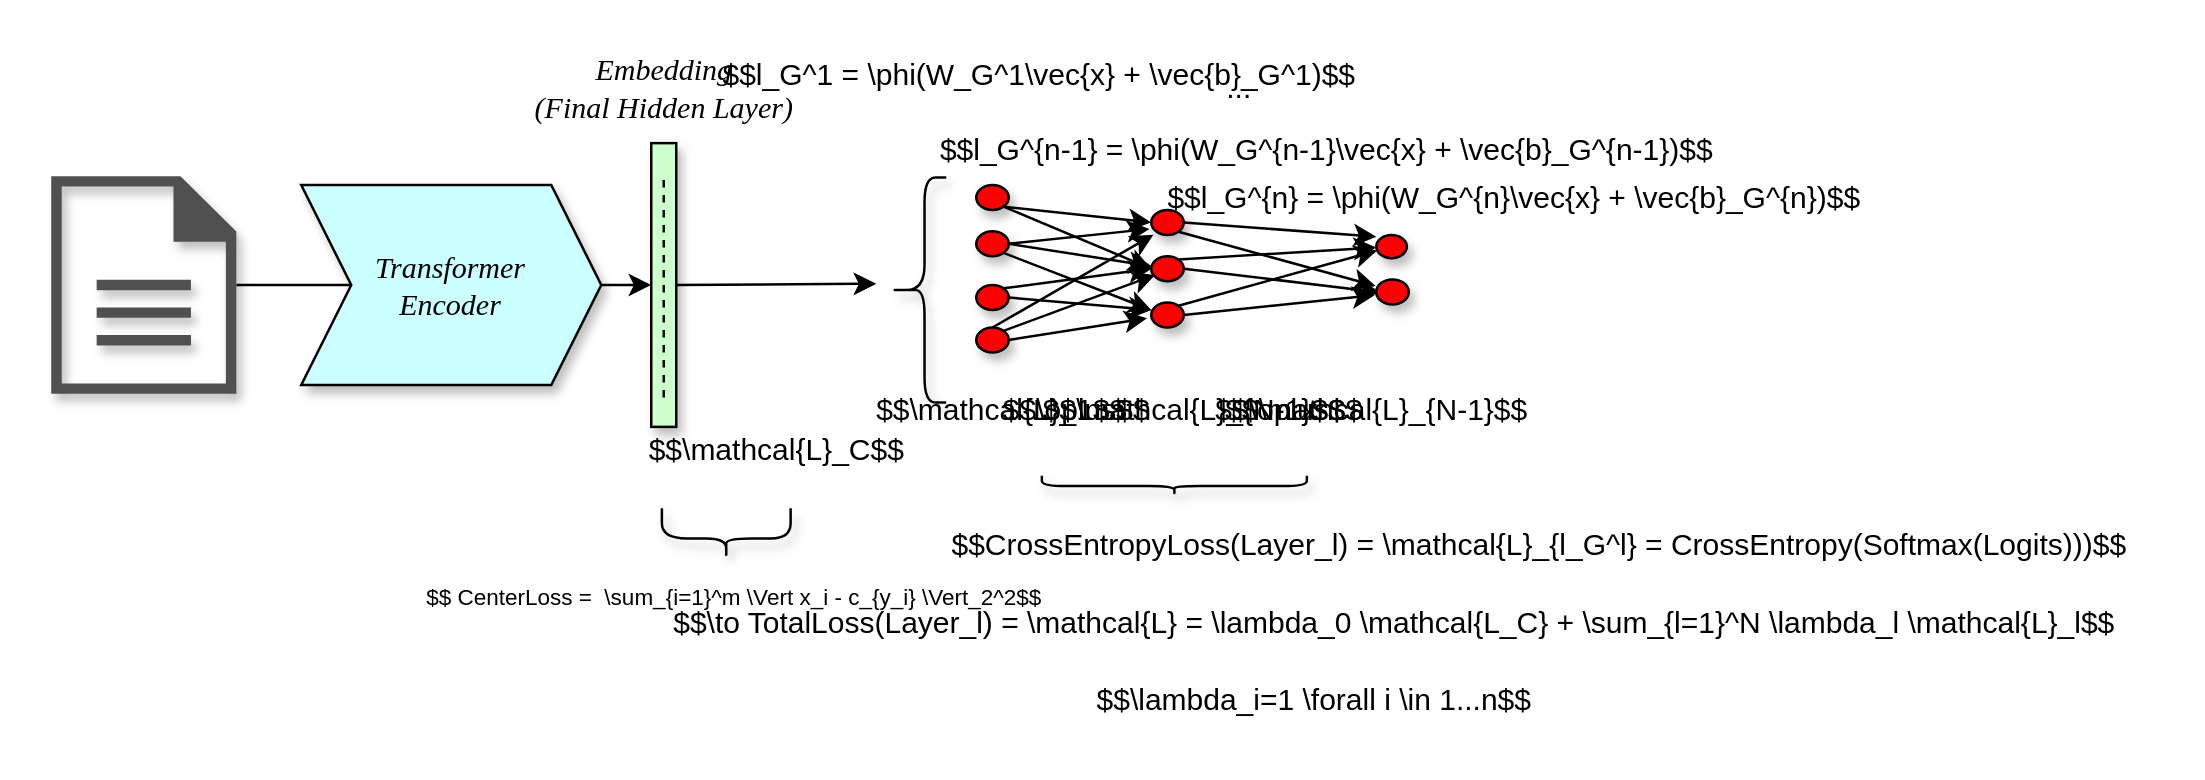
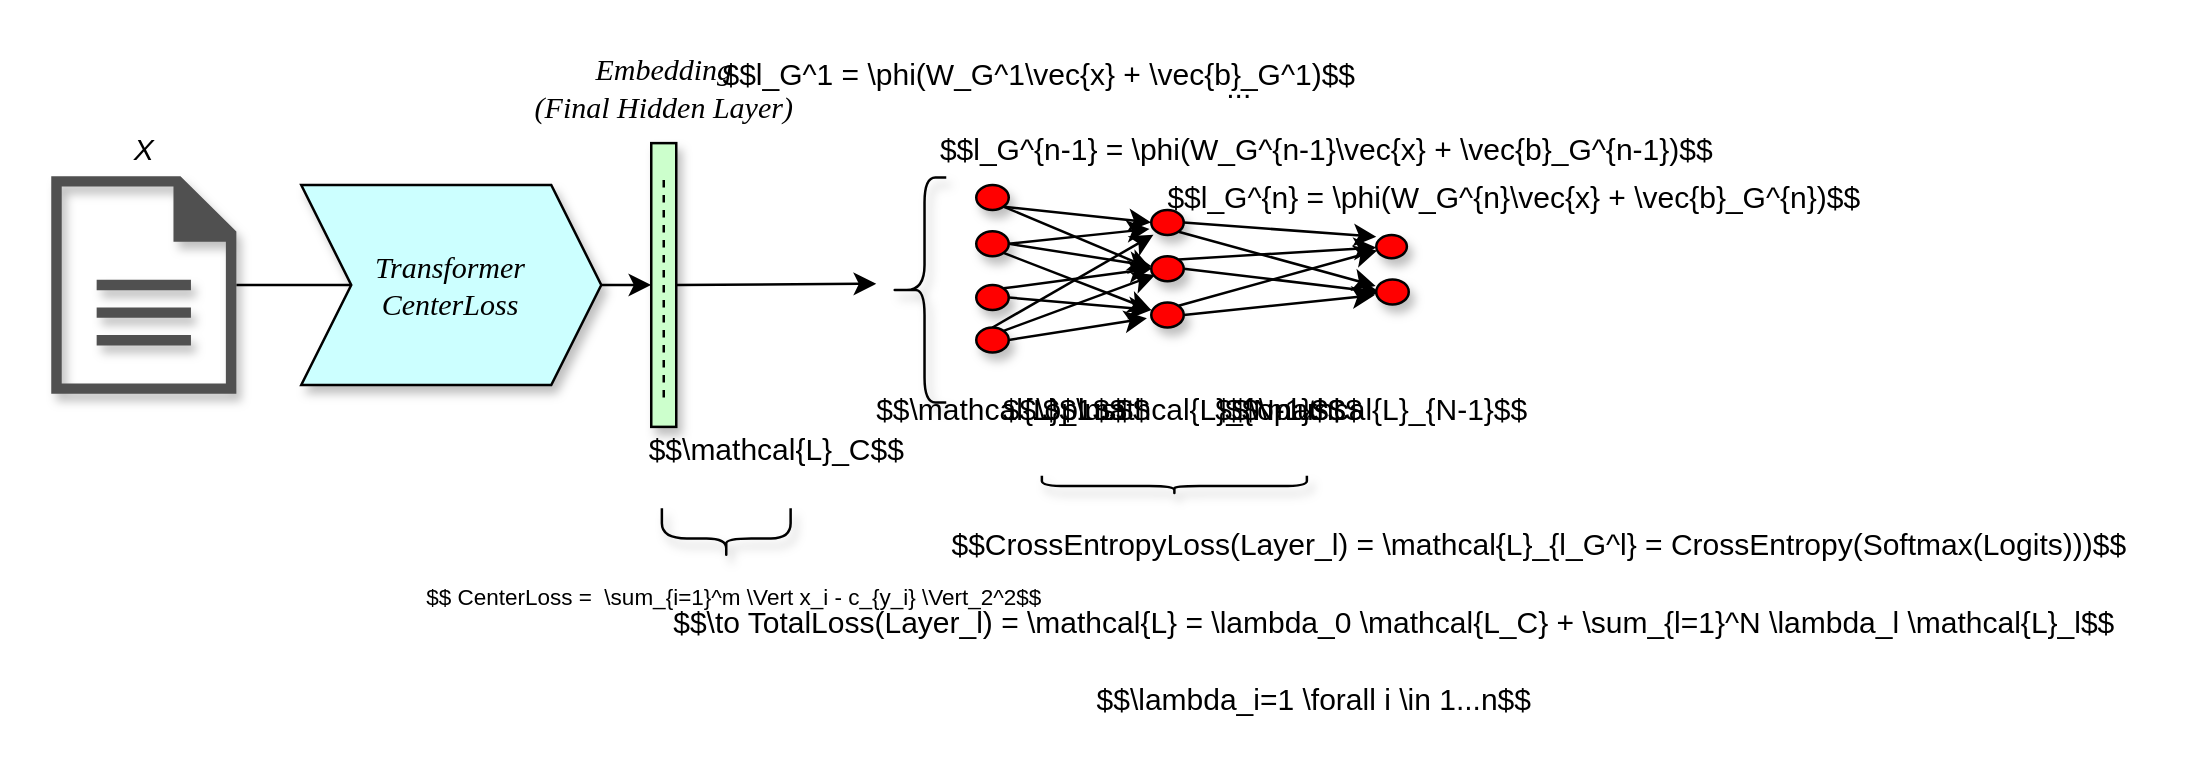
none -> (144, 151)
(451, 286) -> (451, 286)
